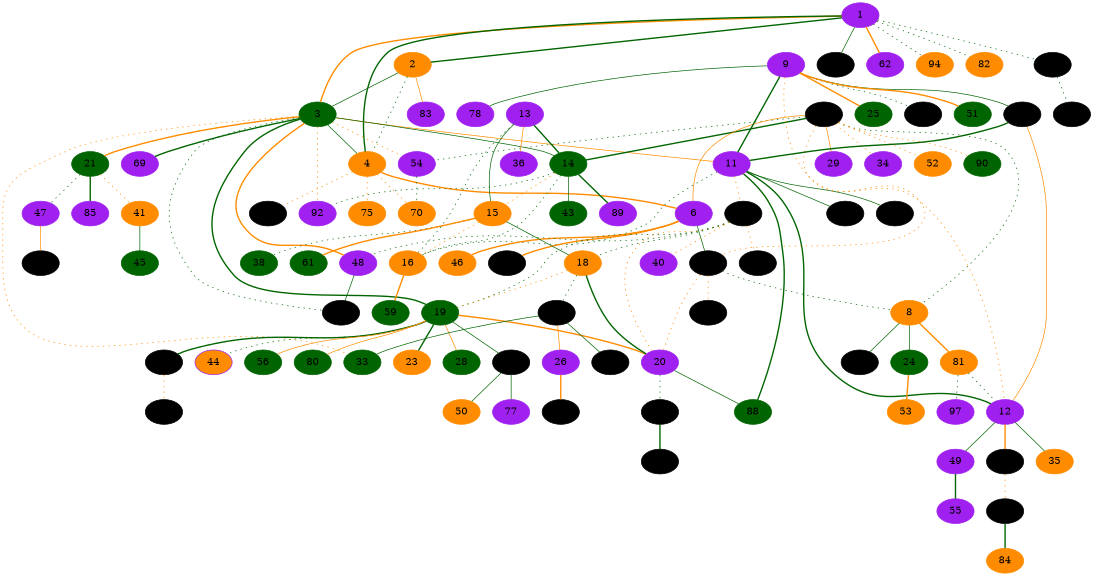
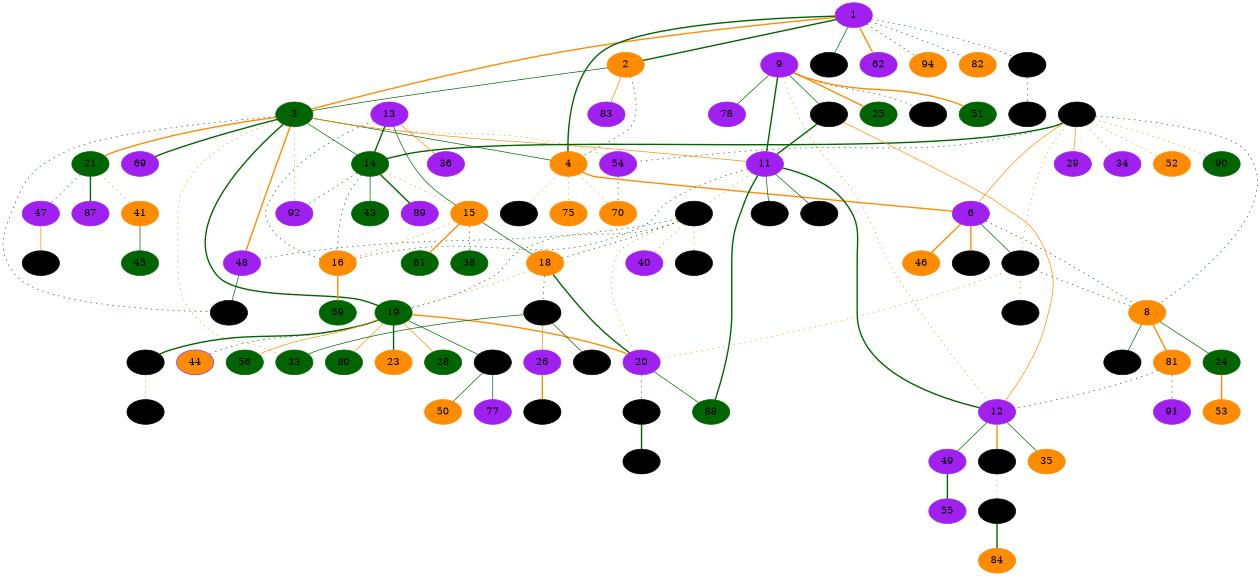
(90, 214) -> (90, 214)
none -> (1061, 260)
(955, 412) -> (1172, 412)
